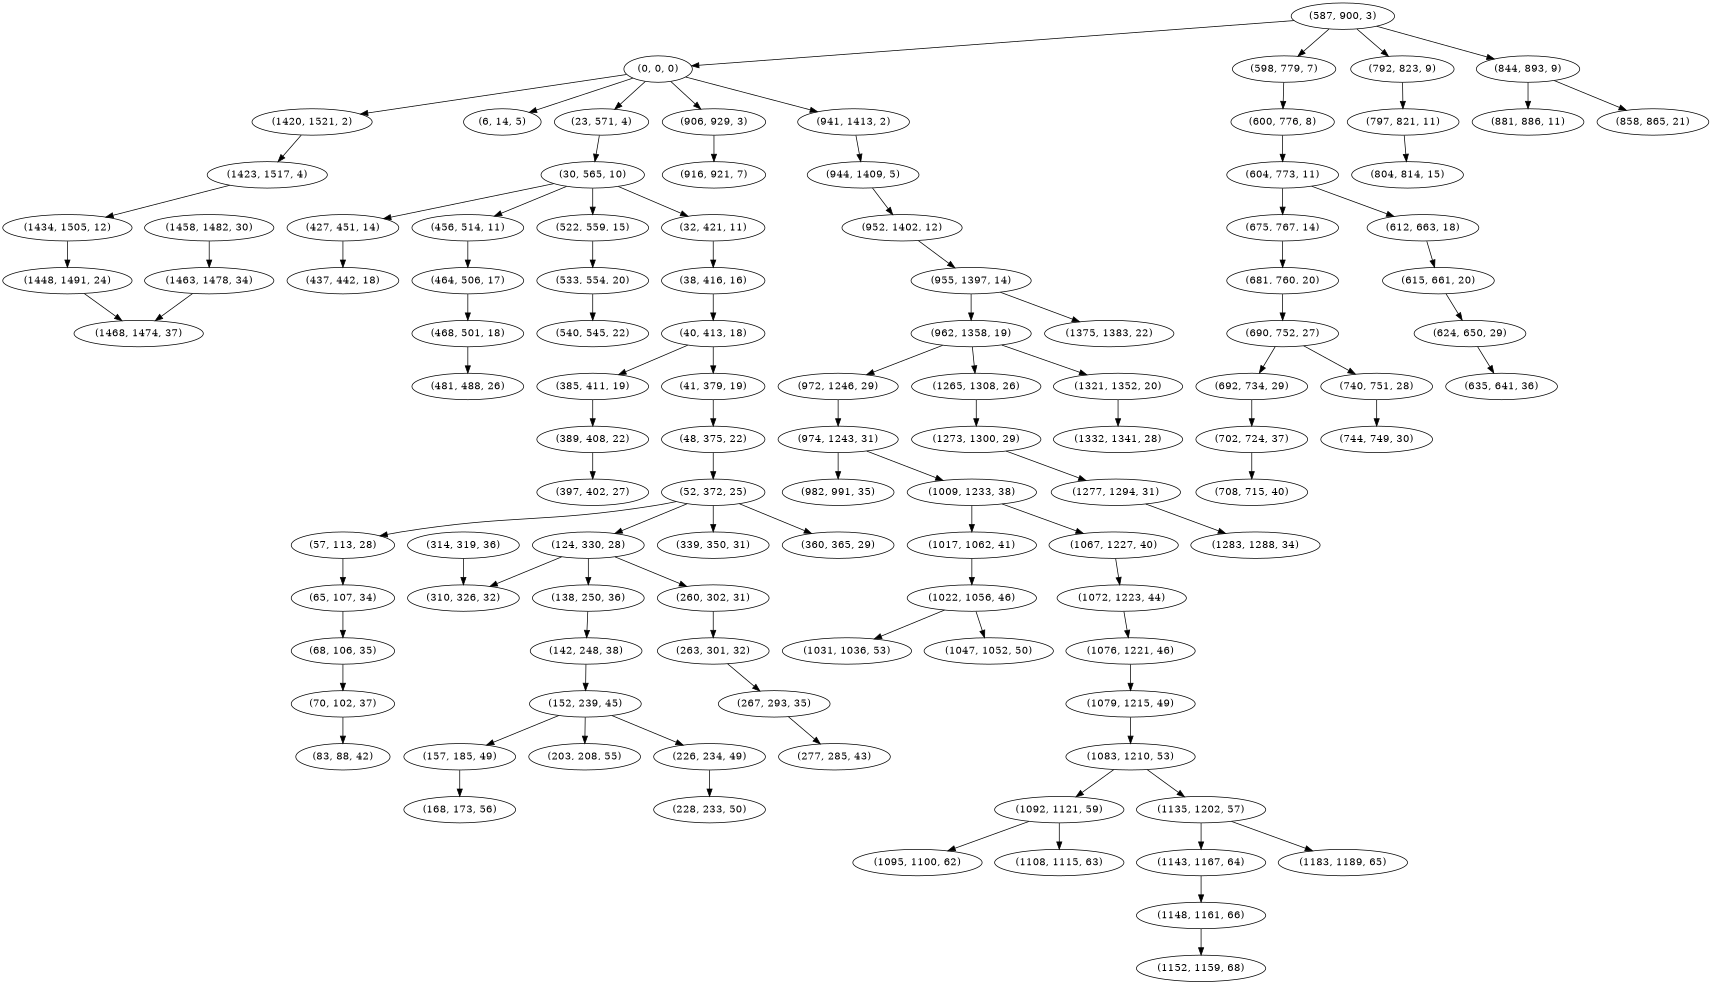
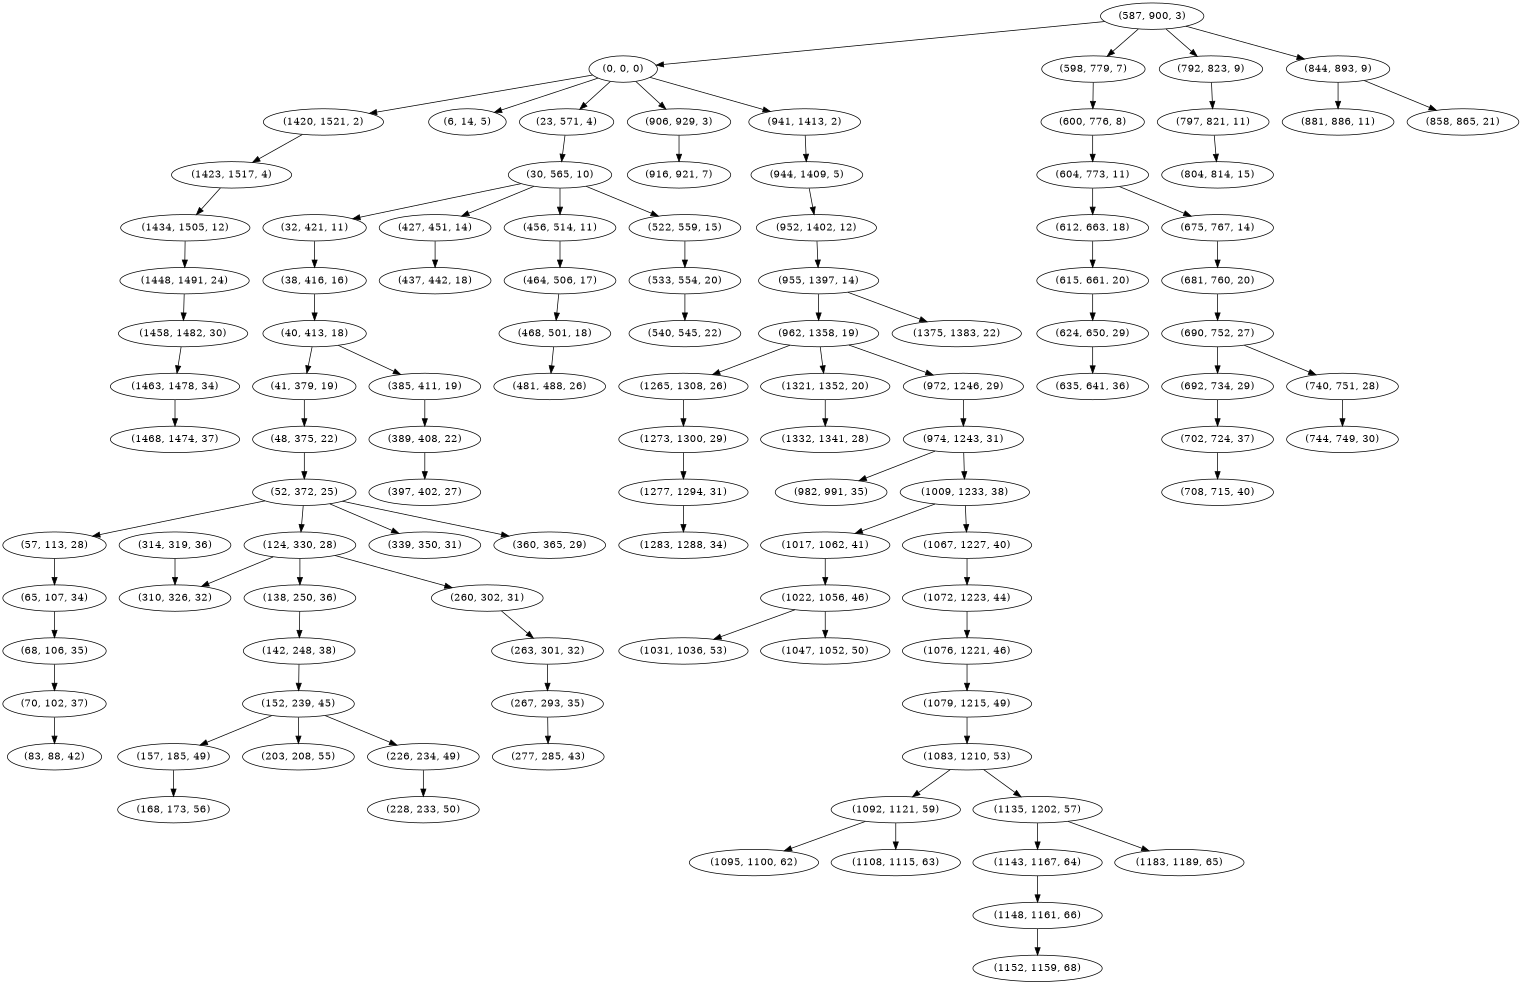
(100, 305) -> (184, 304)
